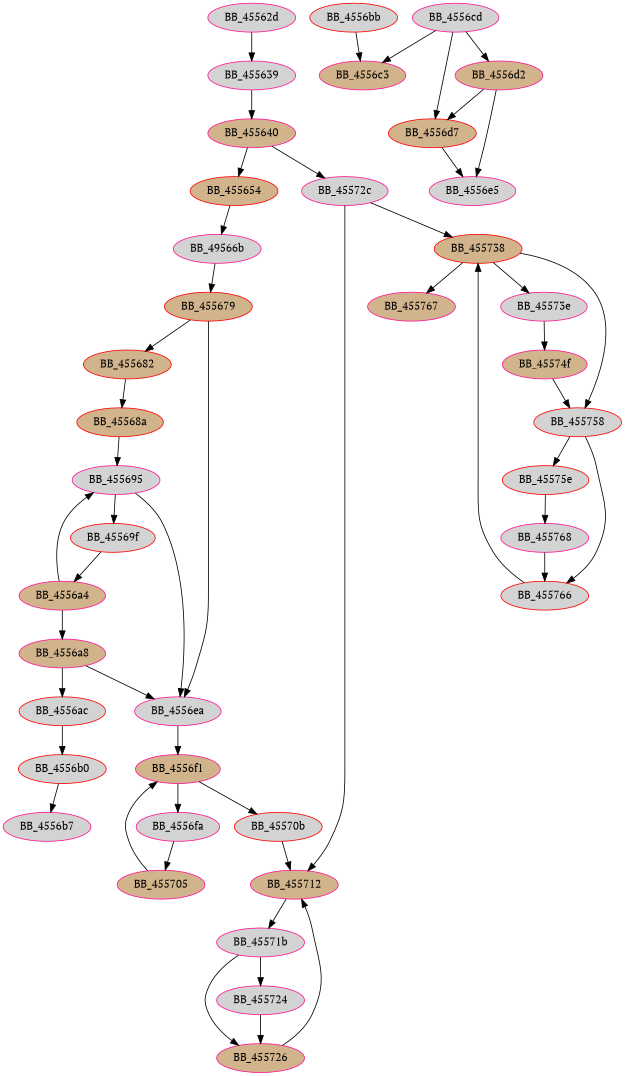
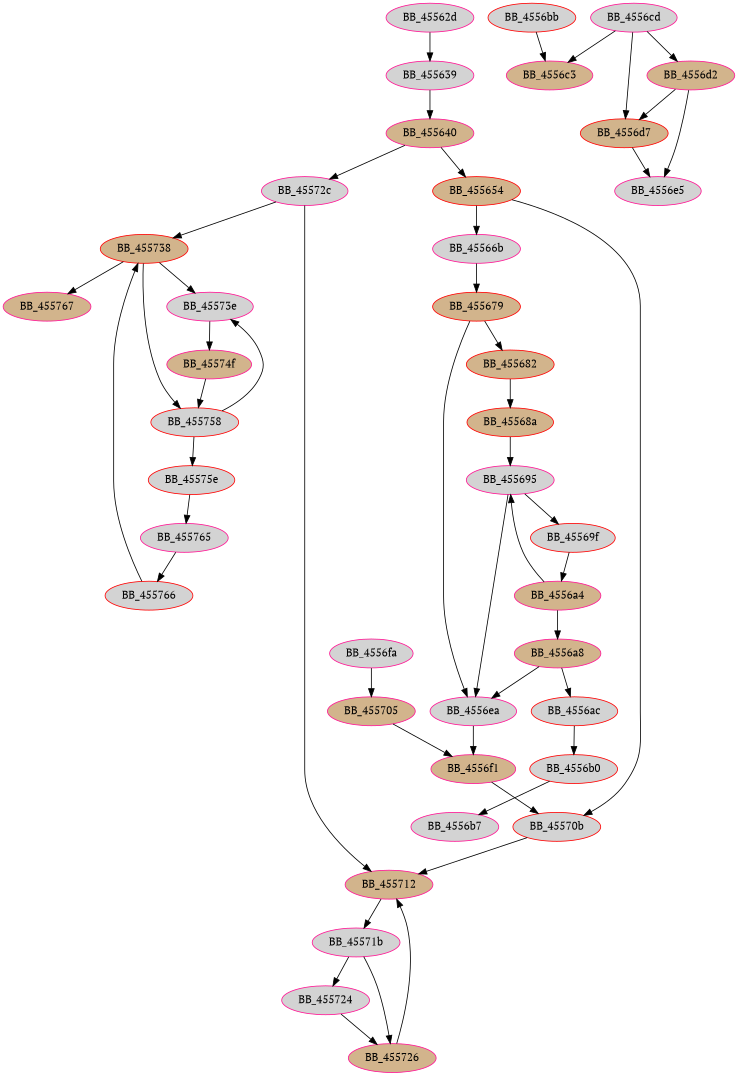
(217, 249) -> (477, 249)
none -> (640, 480)
(605, 511) -> (262, 372)
(545, 538) -> (184, 538)
(178, 794) -> none
